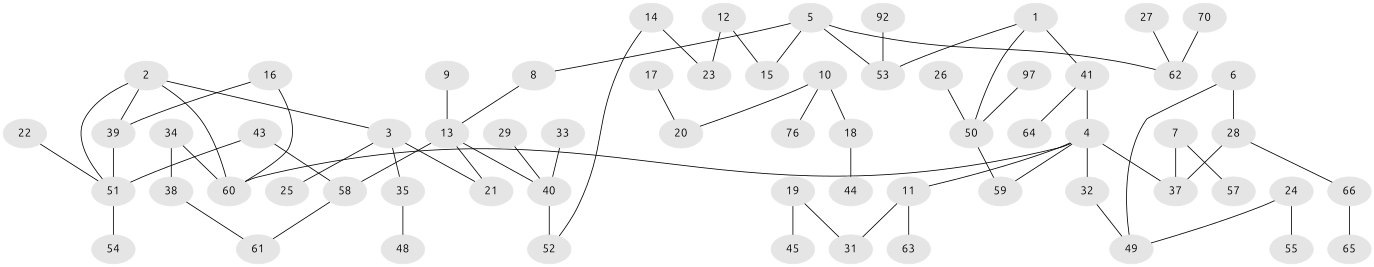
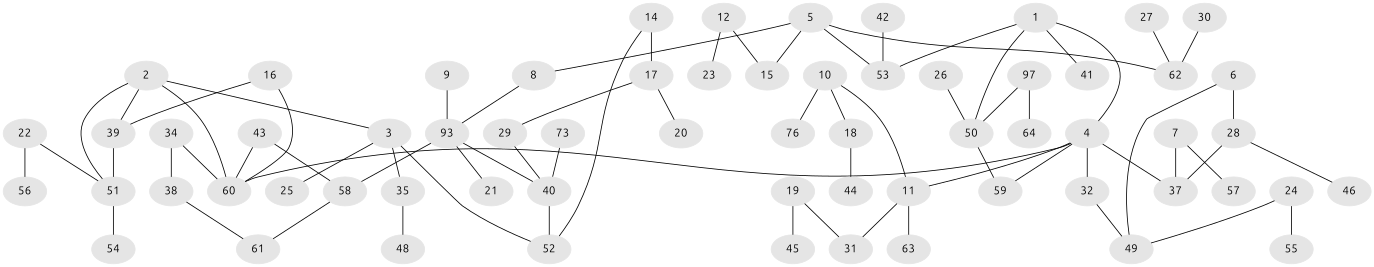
(883, 18) -> (883, 18)
(1205, 18) -> (1205, 18)
(676, 42) -> (651, 47)
none -> (577, 102)
(1058, 104) -> (1029, 105)
(1087, 105) -> (1110, 53)
(754, 107) -> (883, 124)
(447, 133) -> (447, 133)
(563, 133) -> (563, 133)
(185, 160) -> (244, 162)
(440, 162) -> (459, 203)
none -> (25, 191)
(1349, 191) -> (1349, 191)
(1349, 249) -> none
